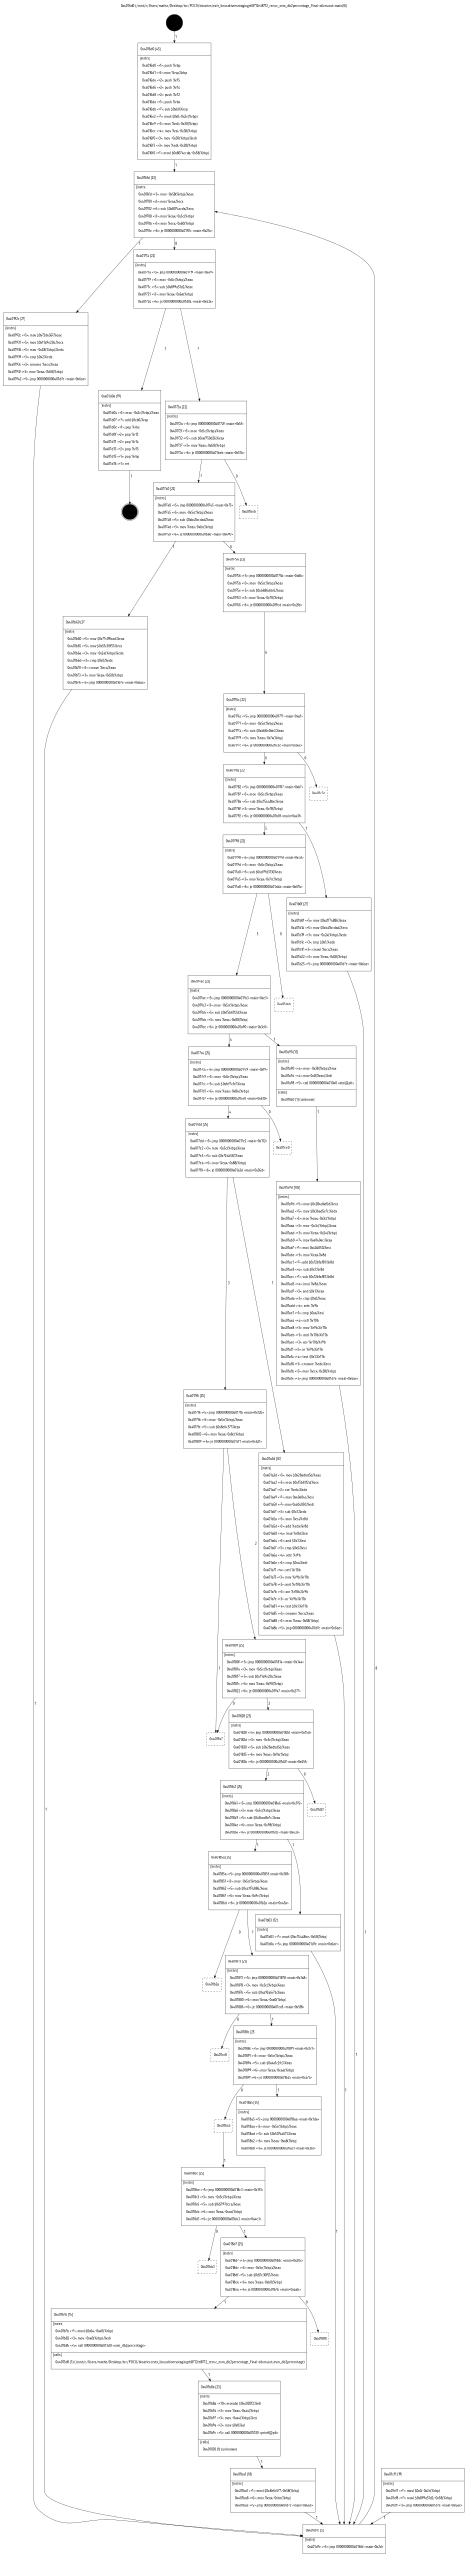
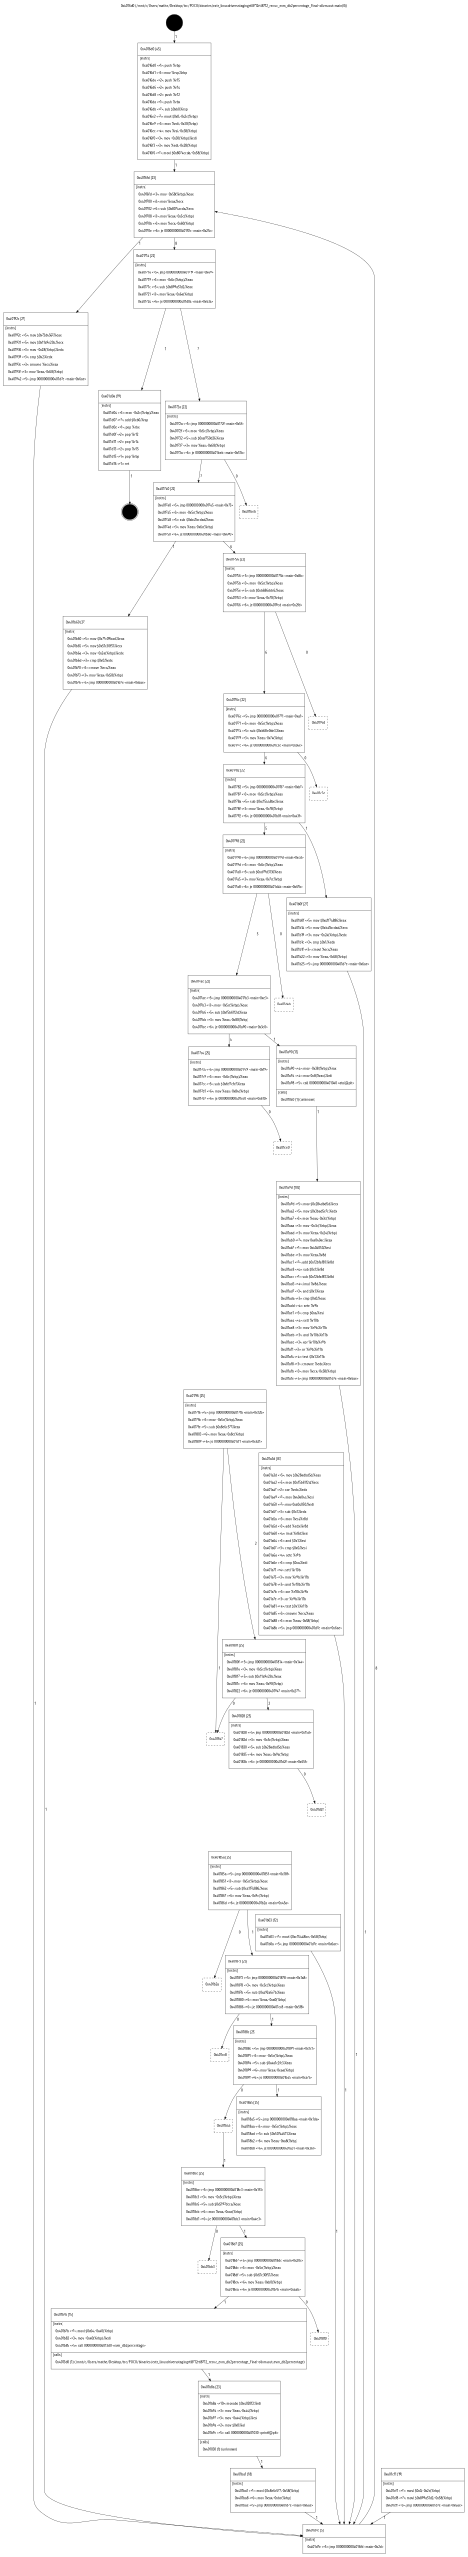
none -> (318, 723)
(227, 1148) -> none
(262, 1810) -> none
